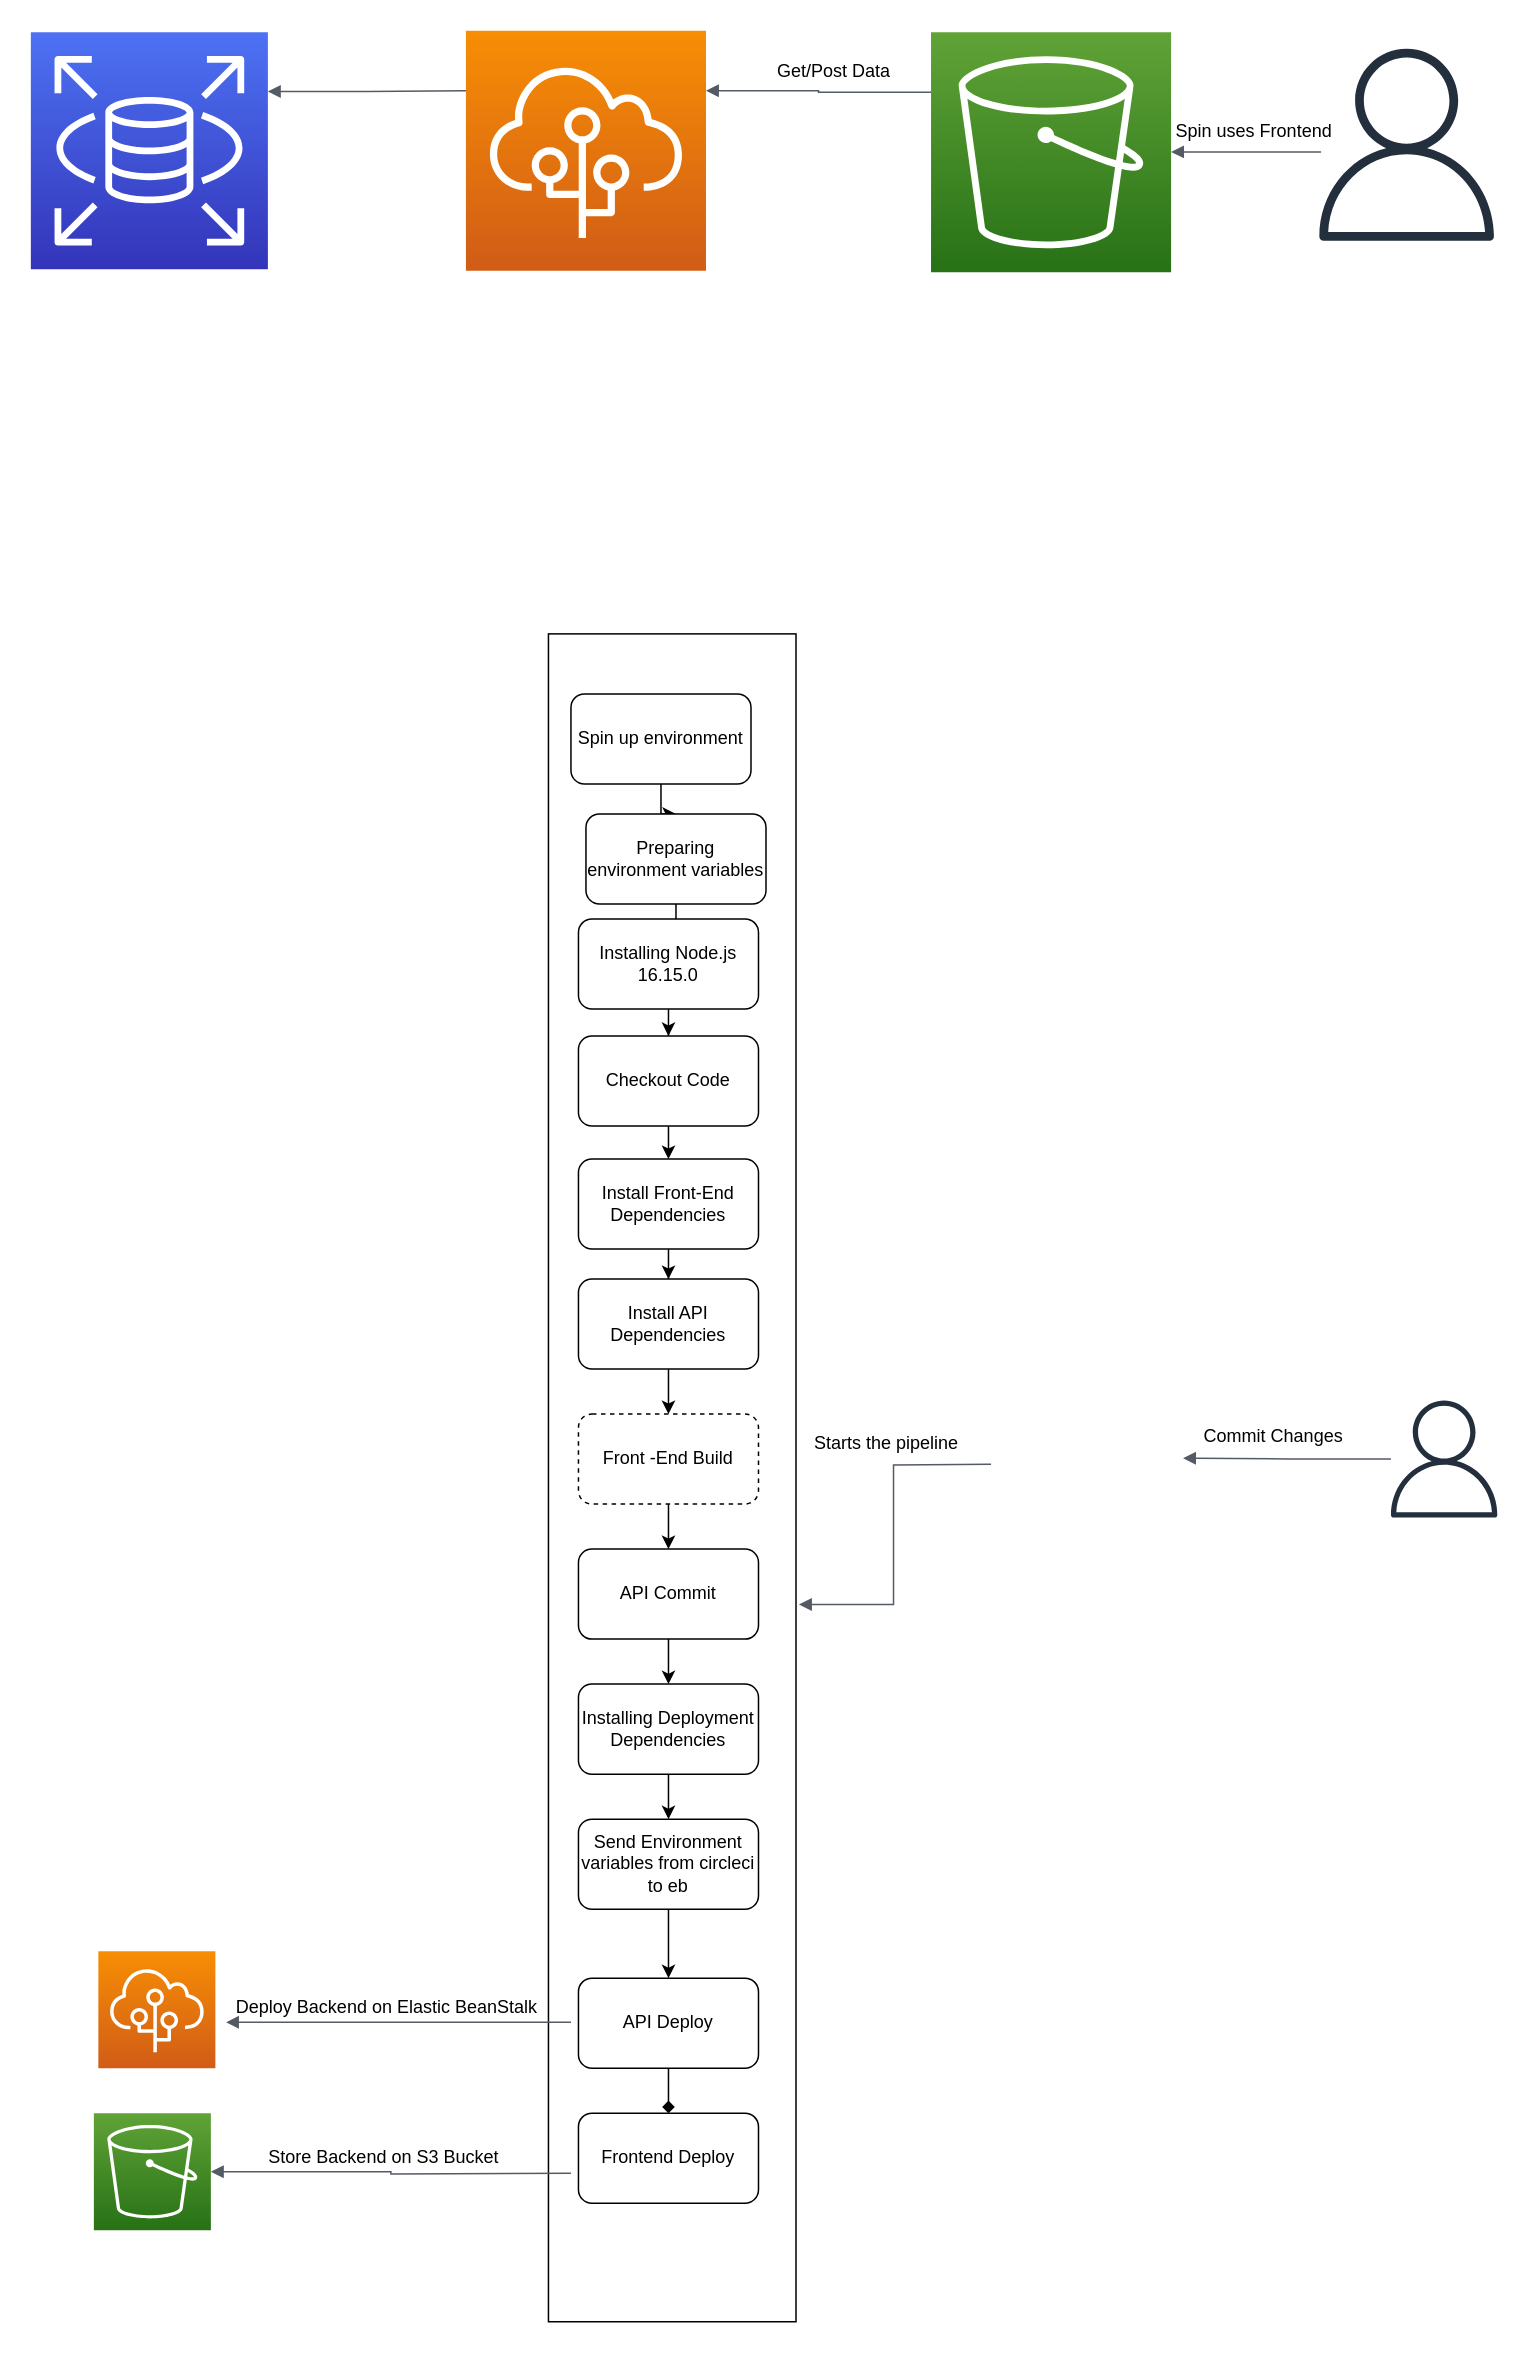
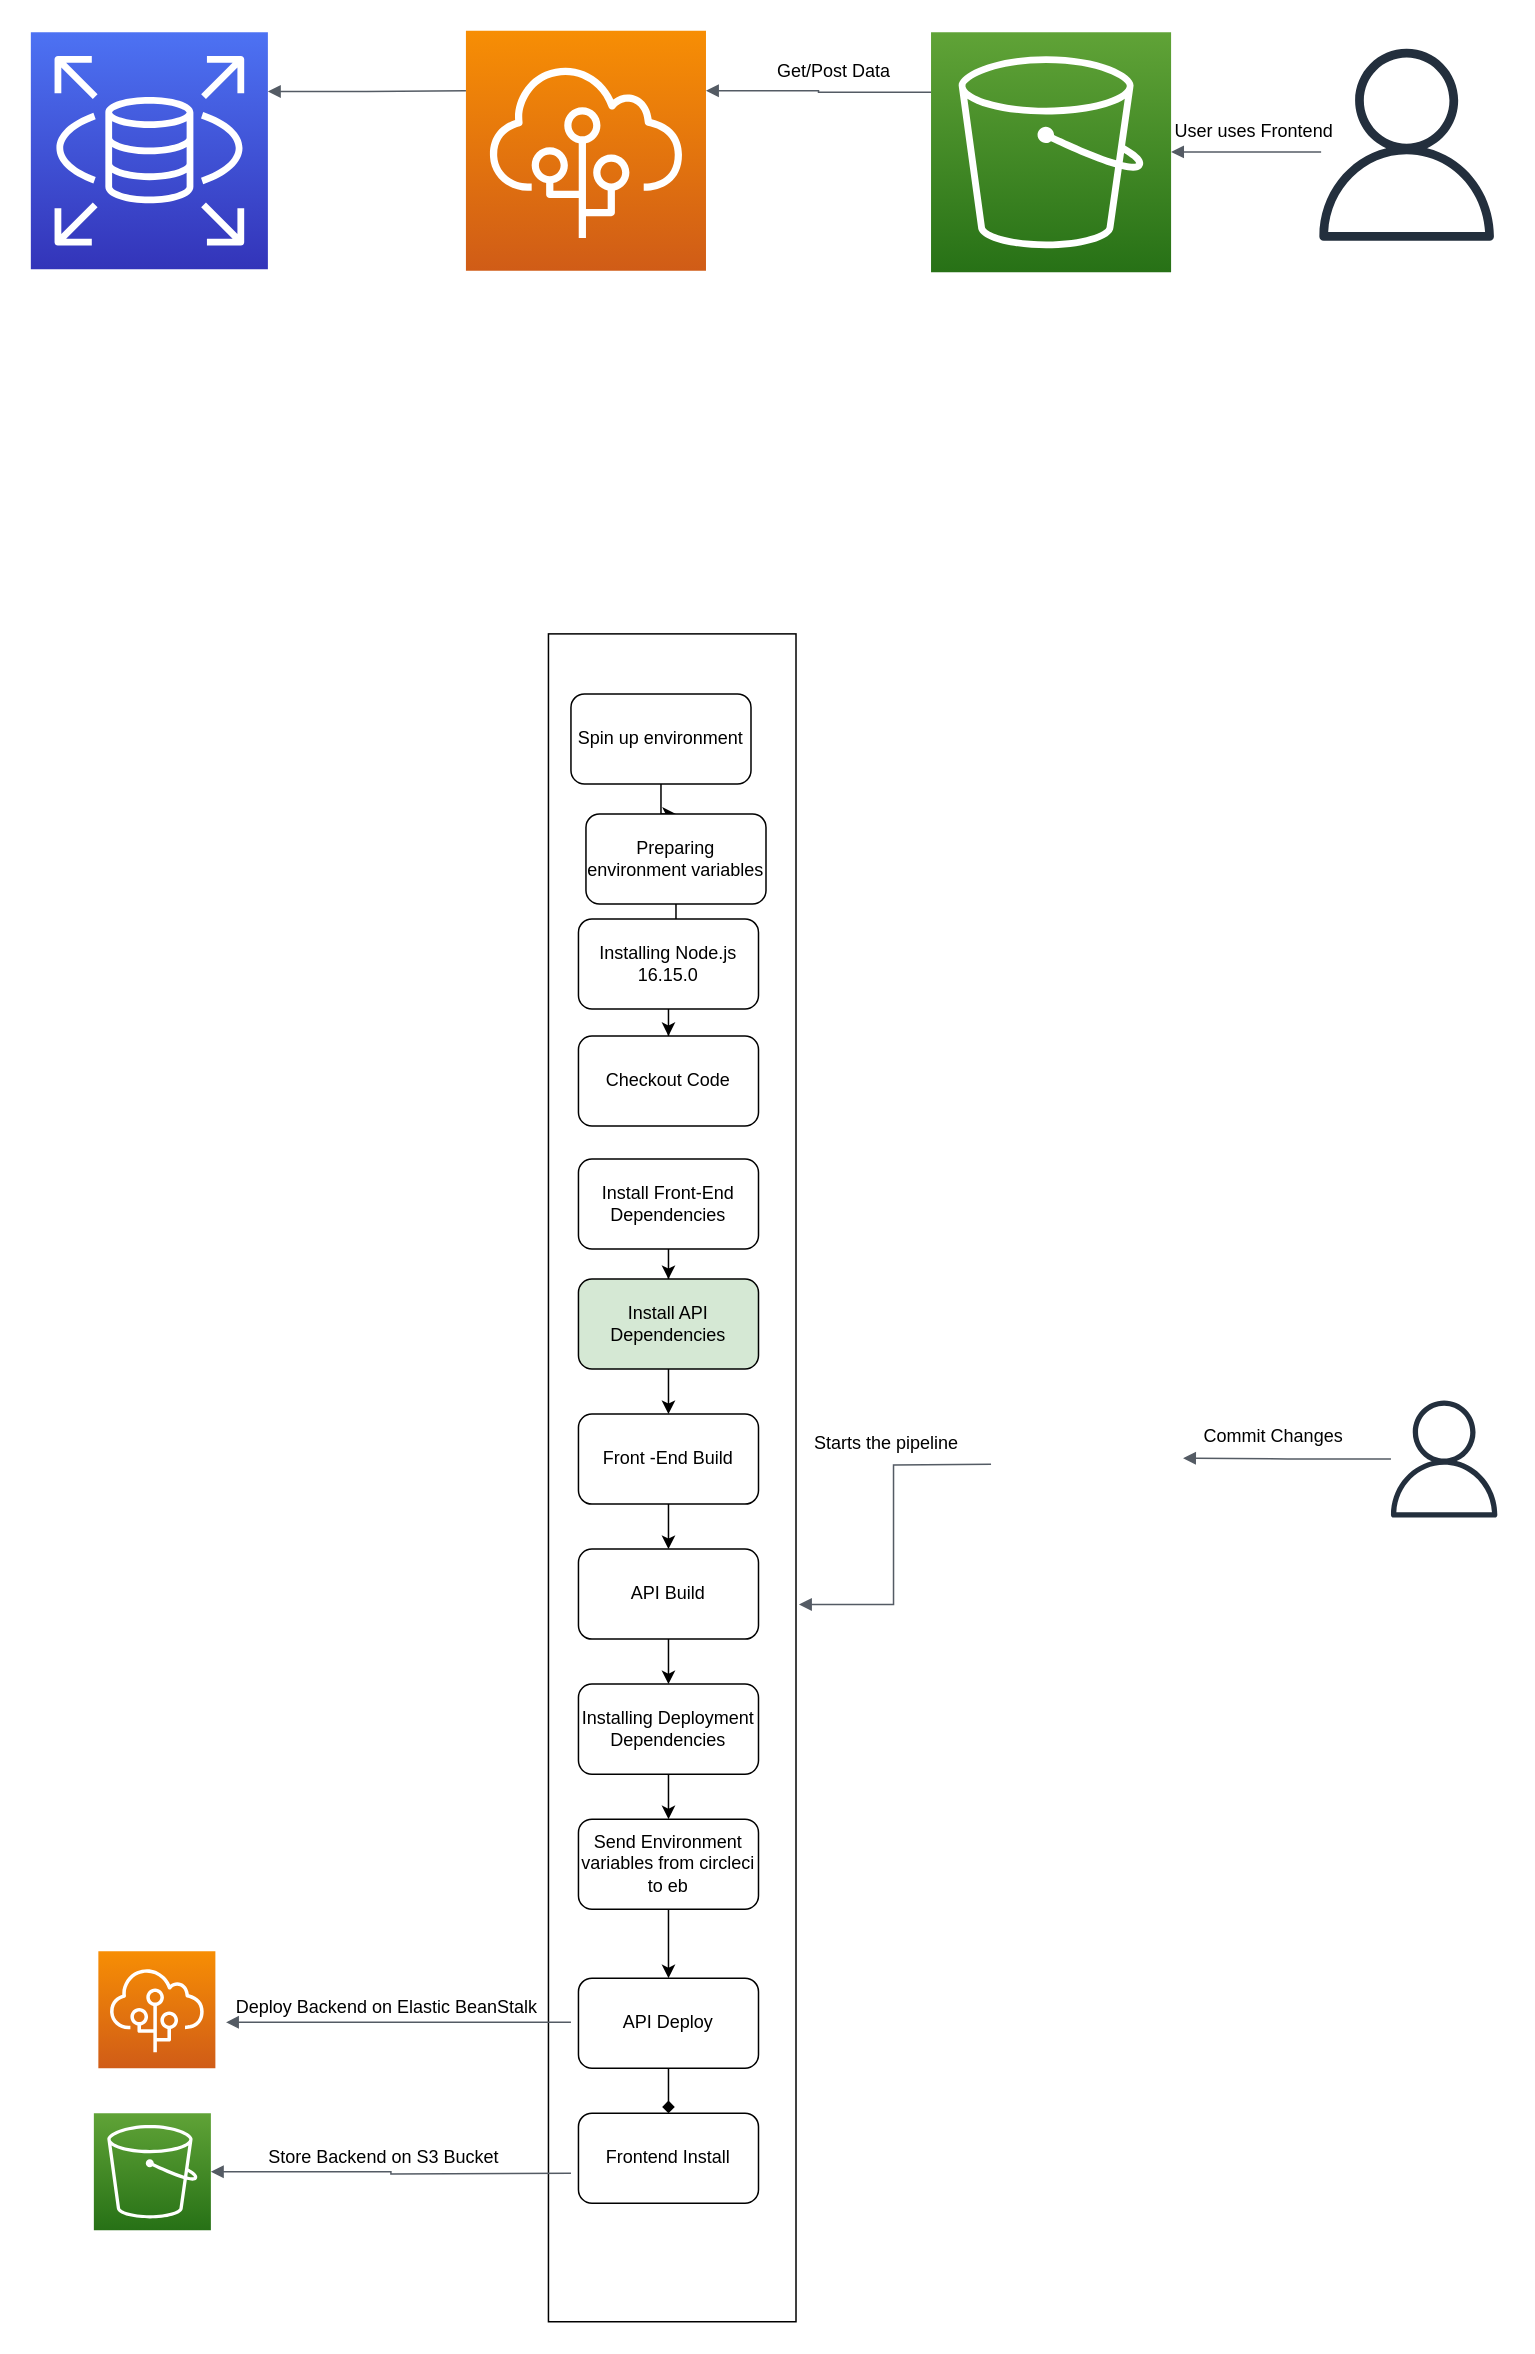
(1254, 131) -> (1254, 131)
(668, 1148) -> none
(668, 1324) -> (668, 1324)
(668, 1459) -> (668, 1459)
(668, 1594) -> (668, 1594)
(668, 2158) -> (668, 2158)
